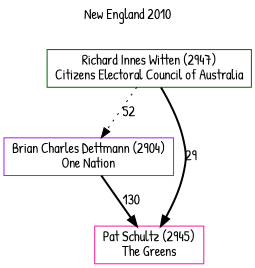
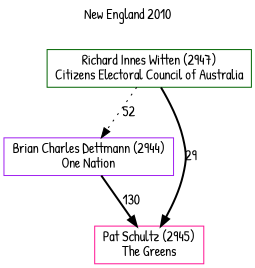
(89, 157) -> (89, 157)
